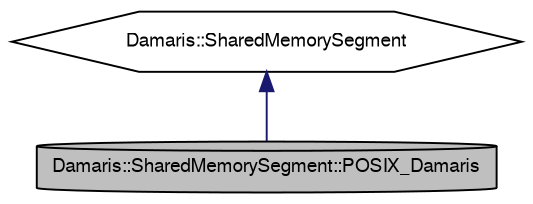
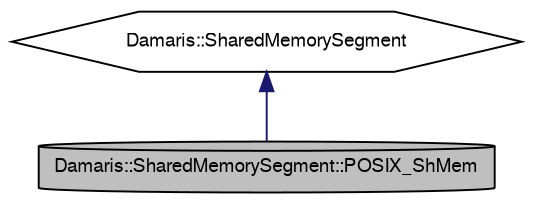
(267, 167) -> (267, 167)
